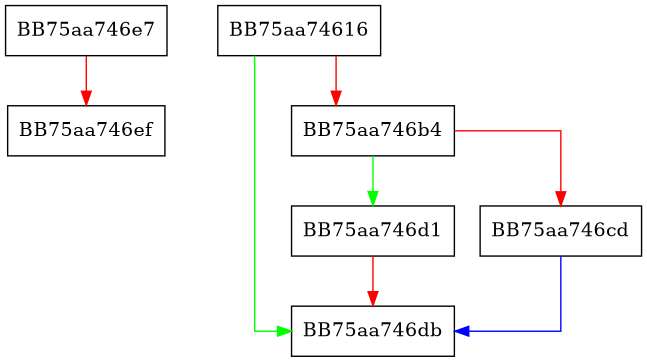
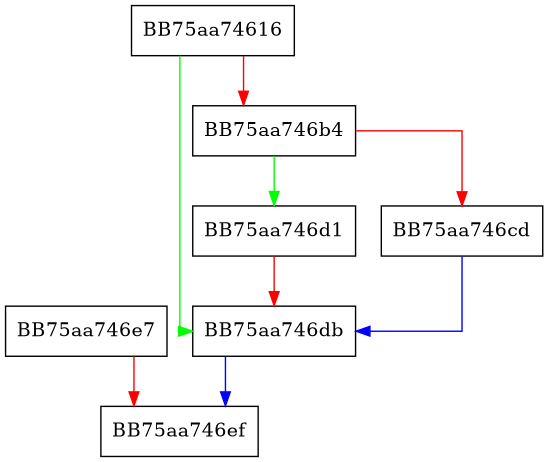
none -> (225, 374)
